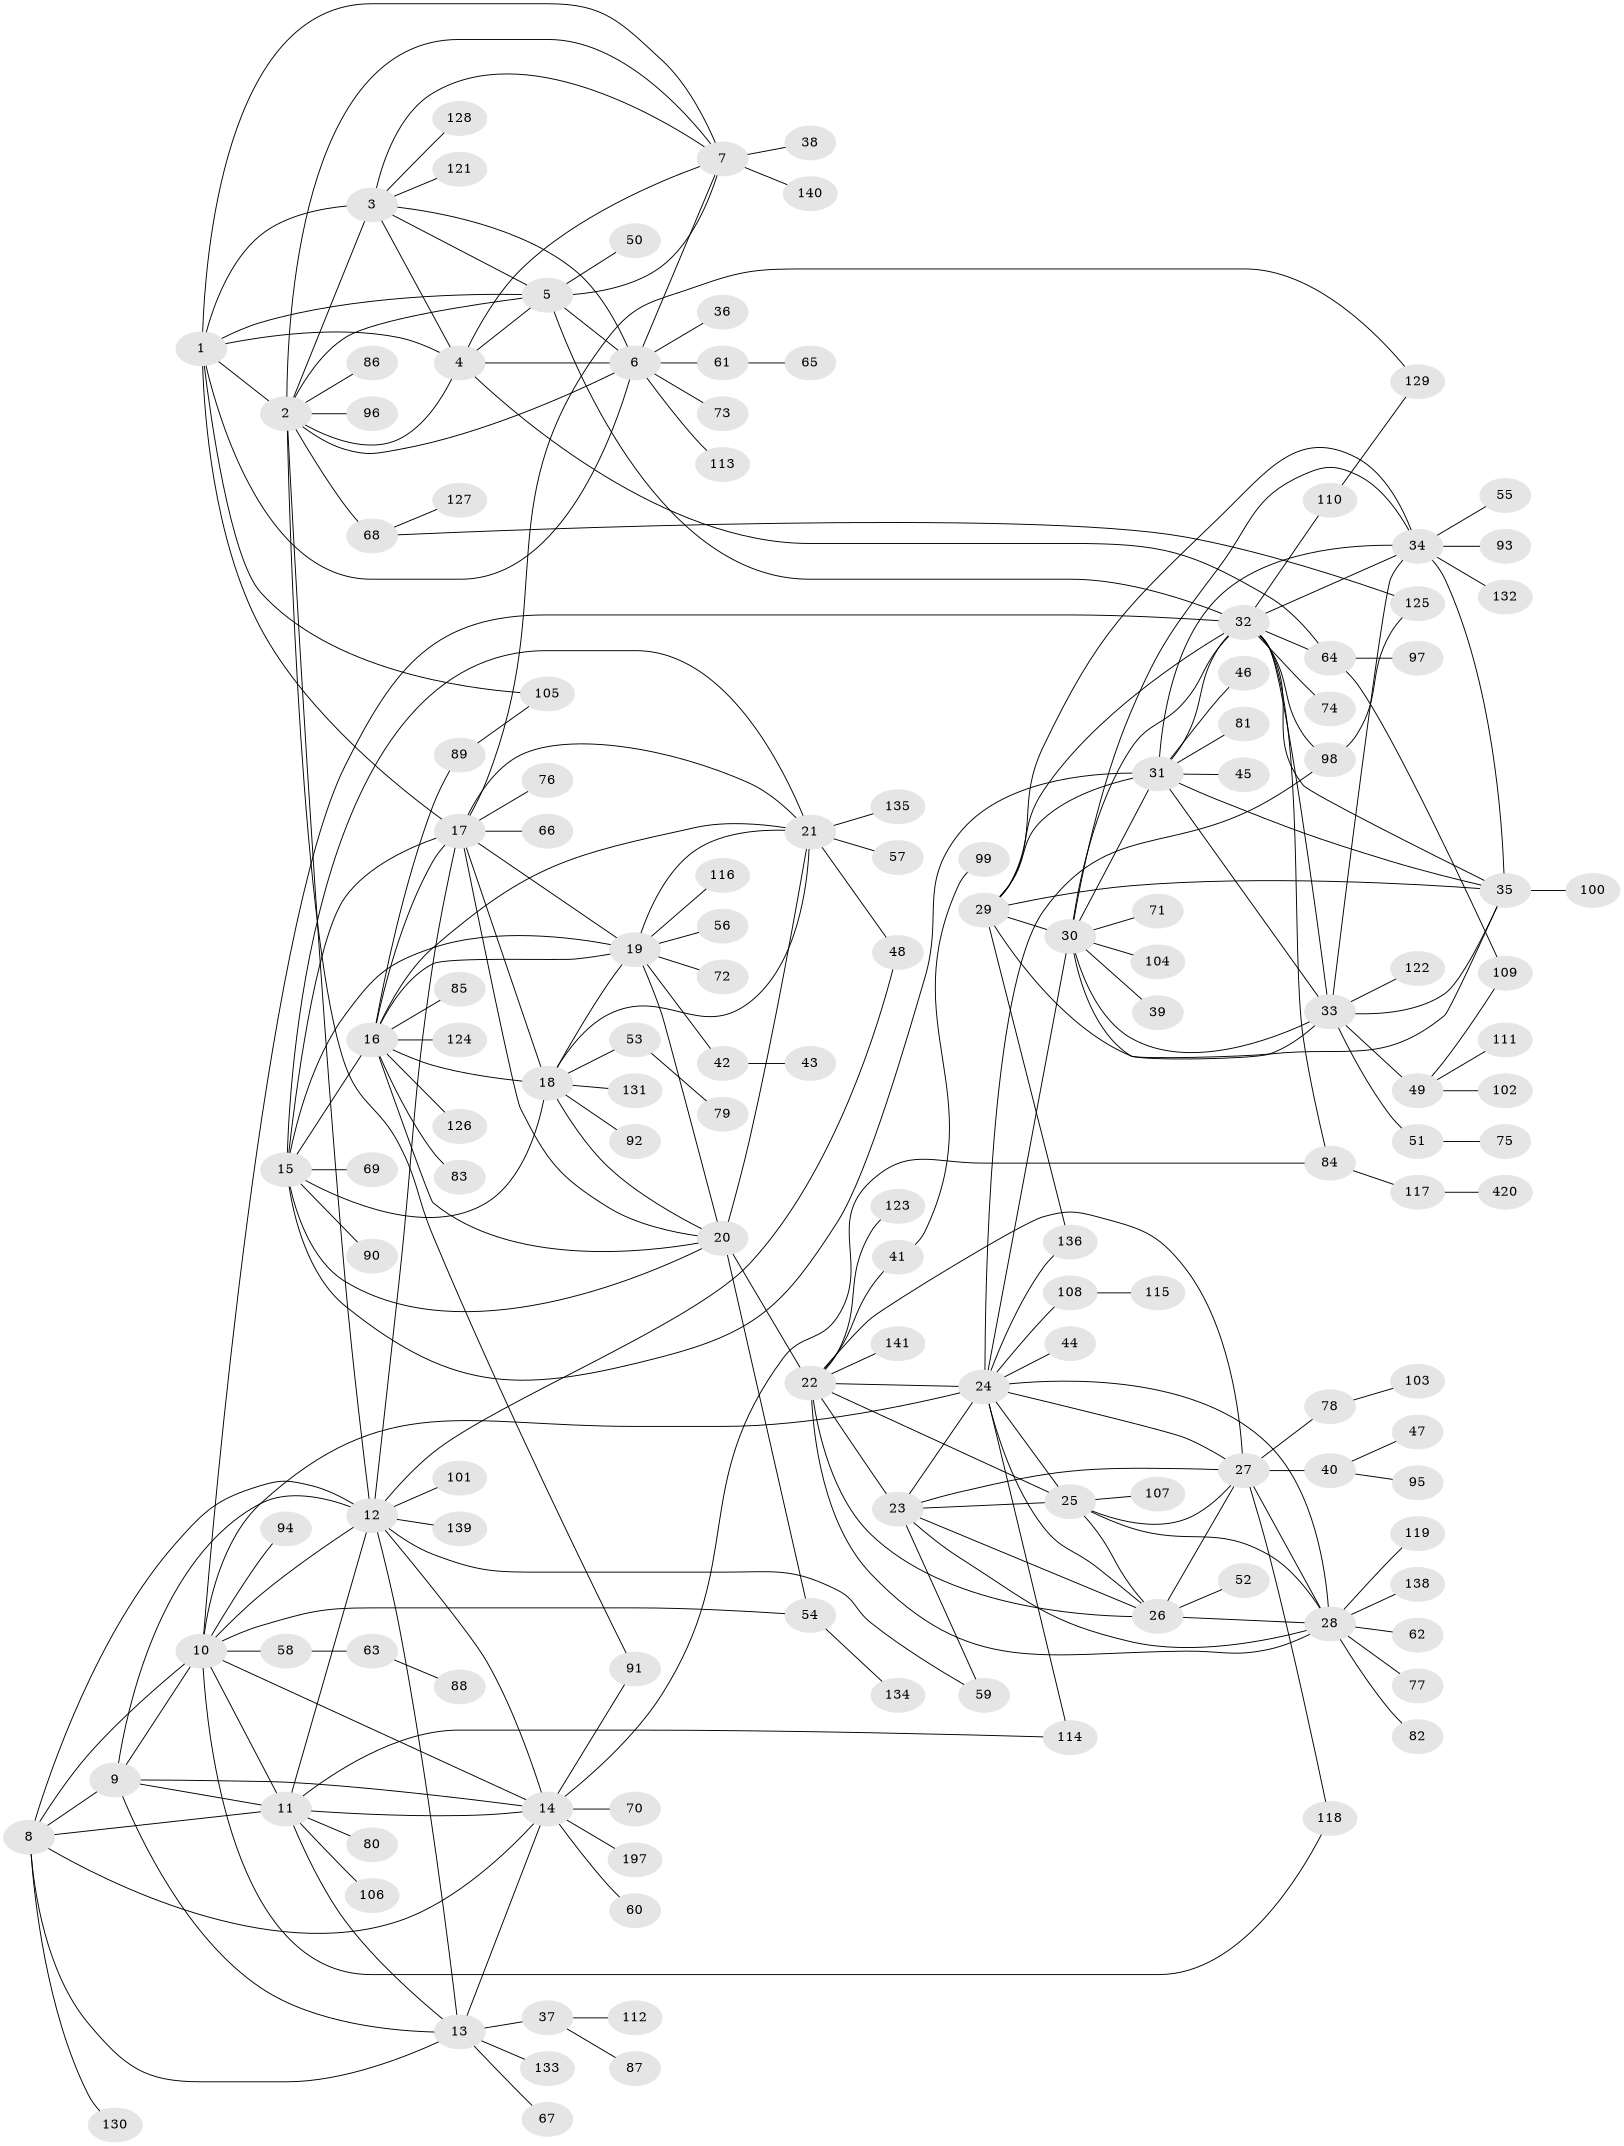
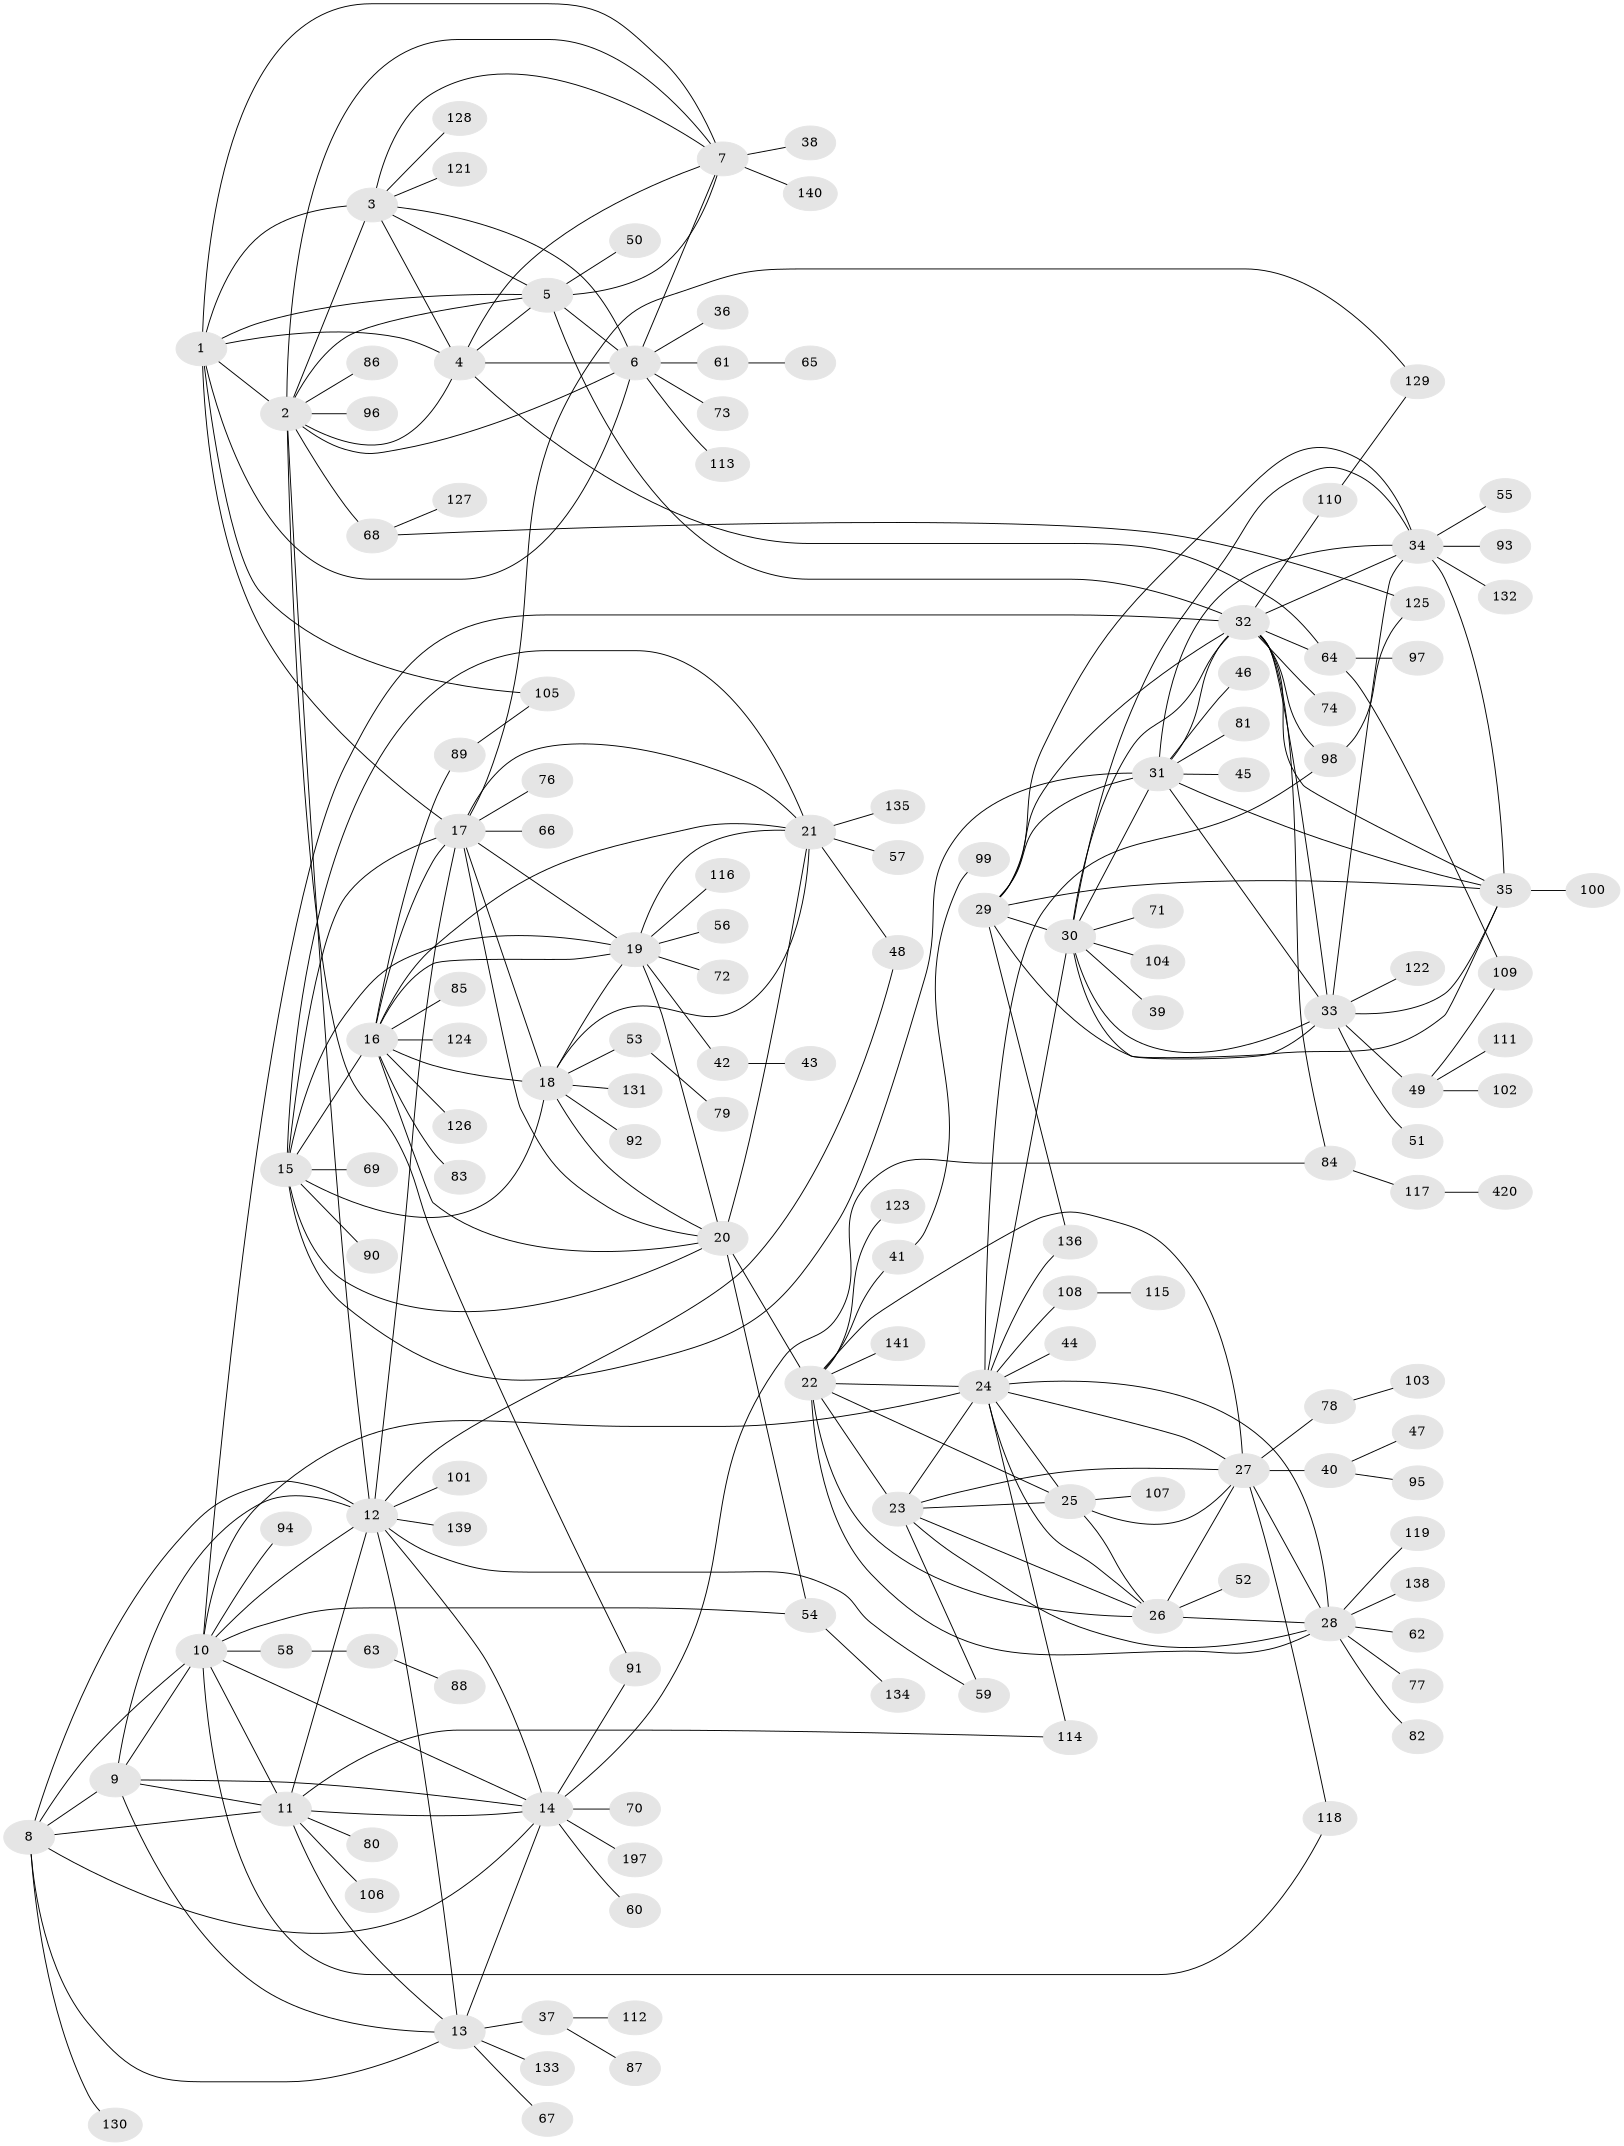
(1505, 1141) -> none
(1217, 1538) -> none
